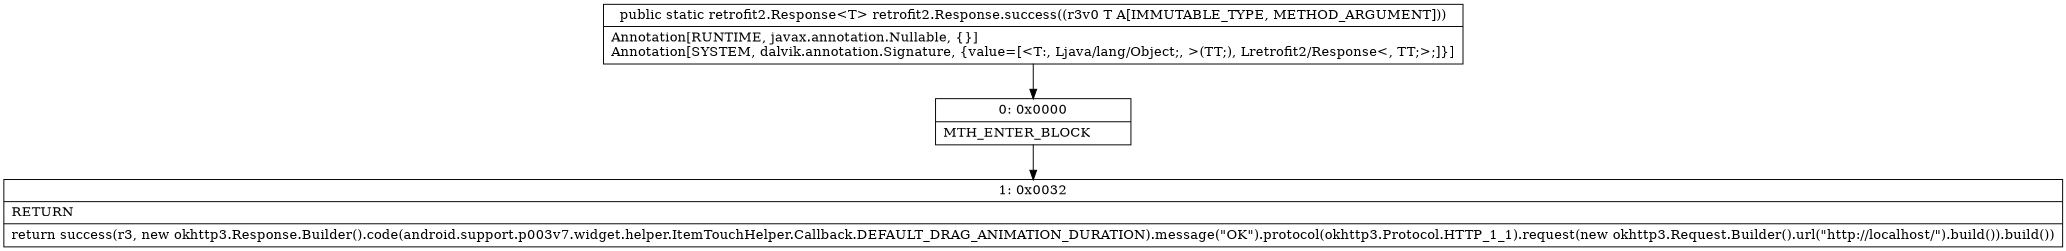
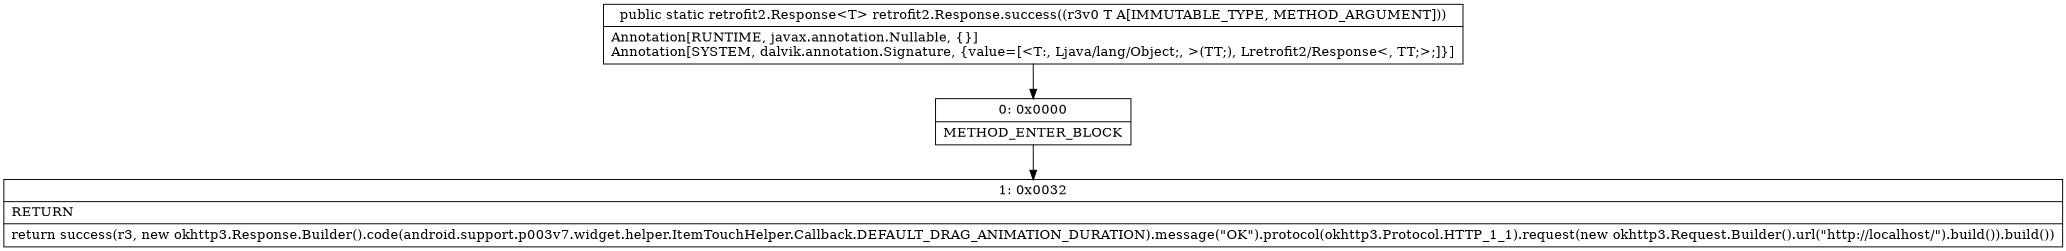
(1017, 133) -> (1033, 133)
